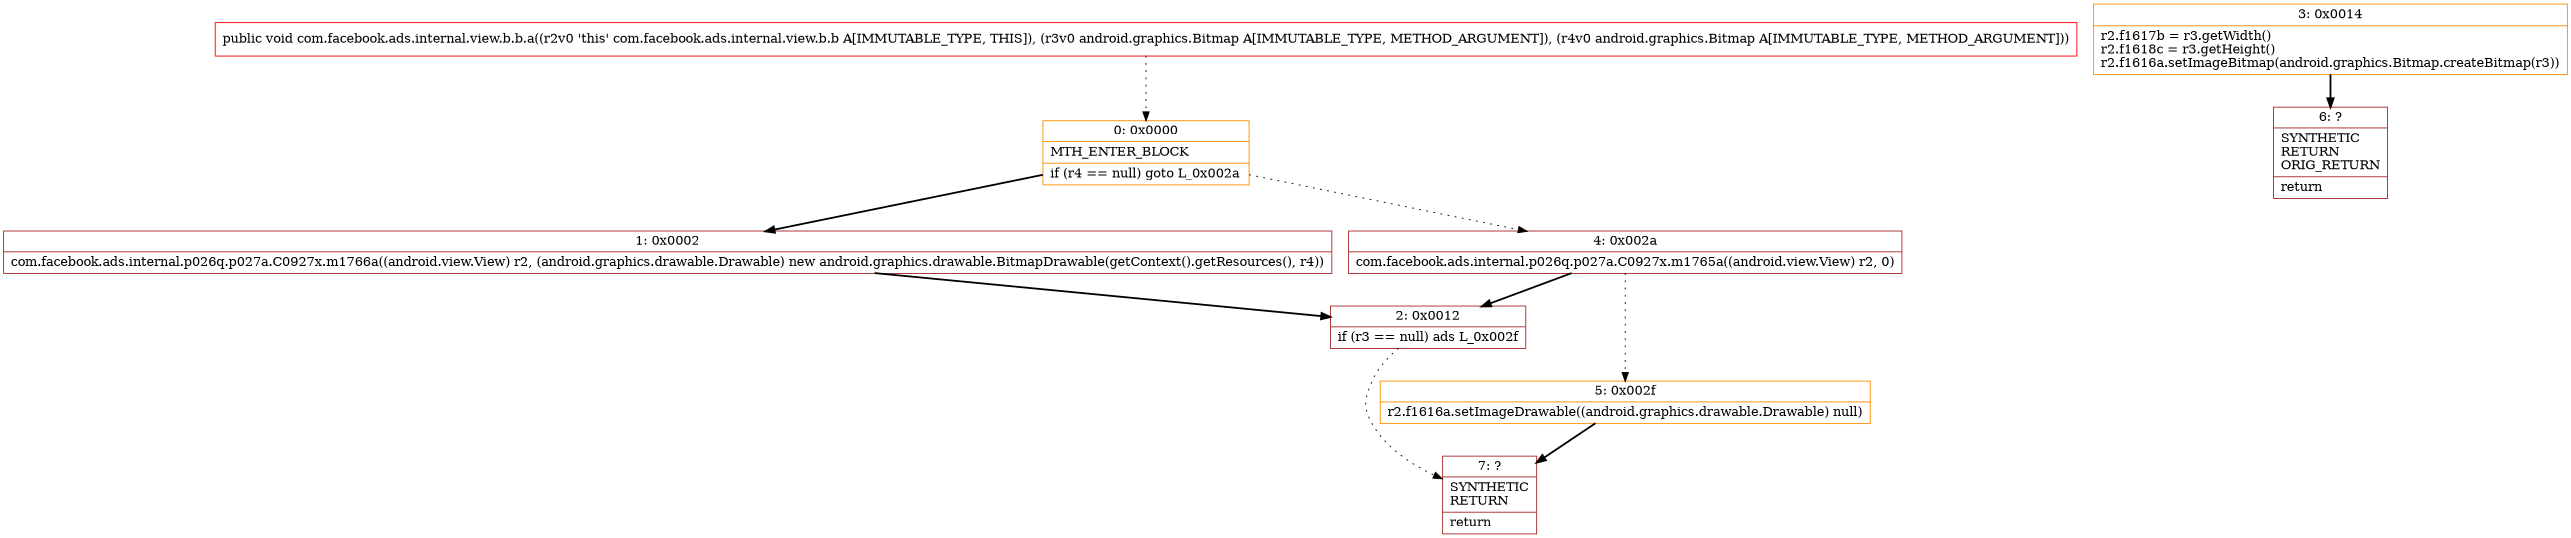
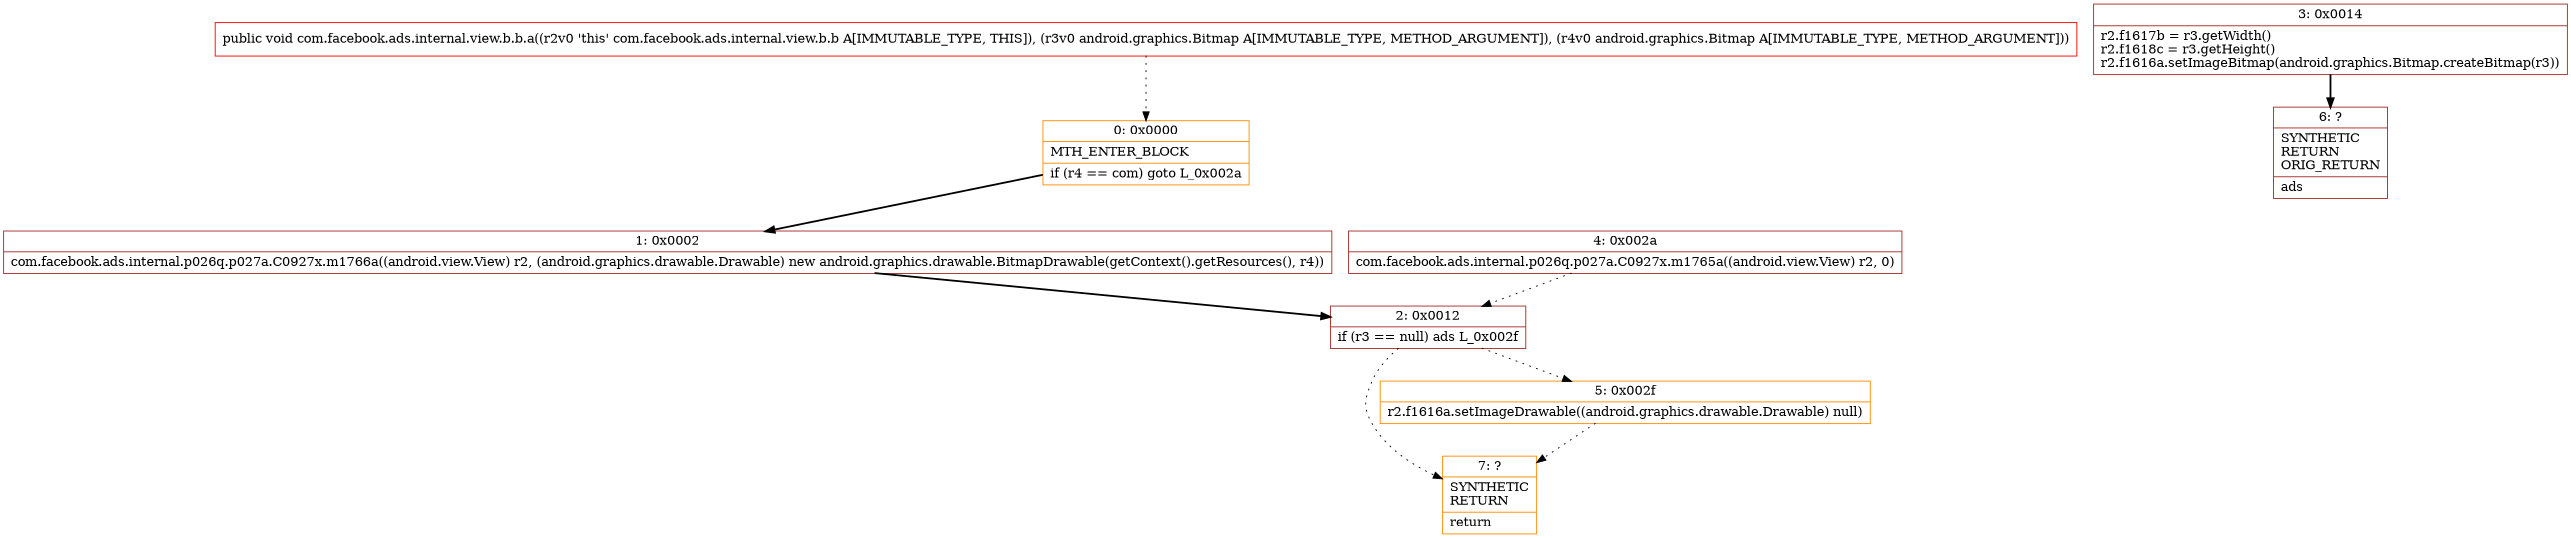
(2330, 39) -> (2330, 39)
(1145, 174) -> (1146, 174)
(2302, 187) -> (2292, 187)
(1384, 202) -> none
(1531, 288) -> (1531, 288)
(1625, 323) -> (1522, 363)
(1570, 440) -> (1570, 440)
(1490, 495) -> (1490, 495)
